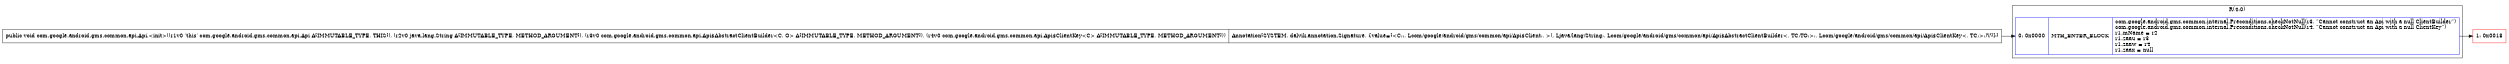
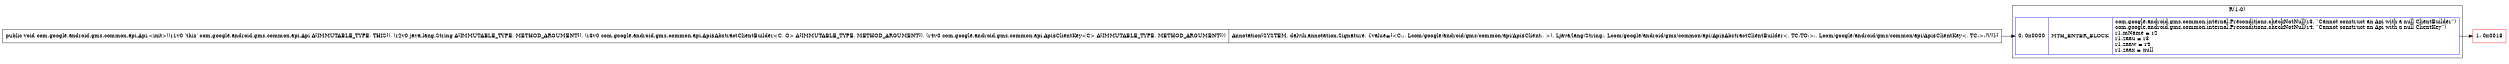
(2237, 10) -> (2237, 10)
